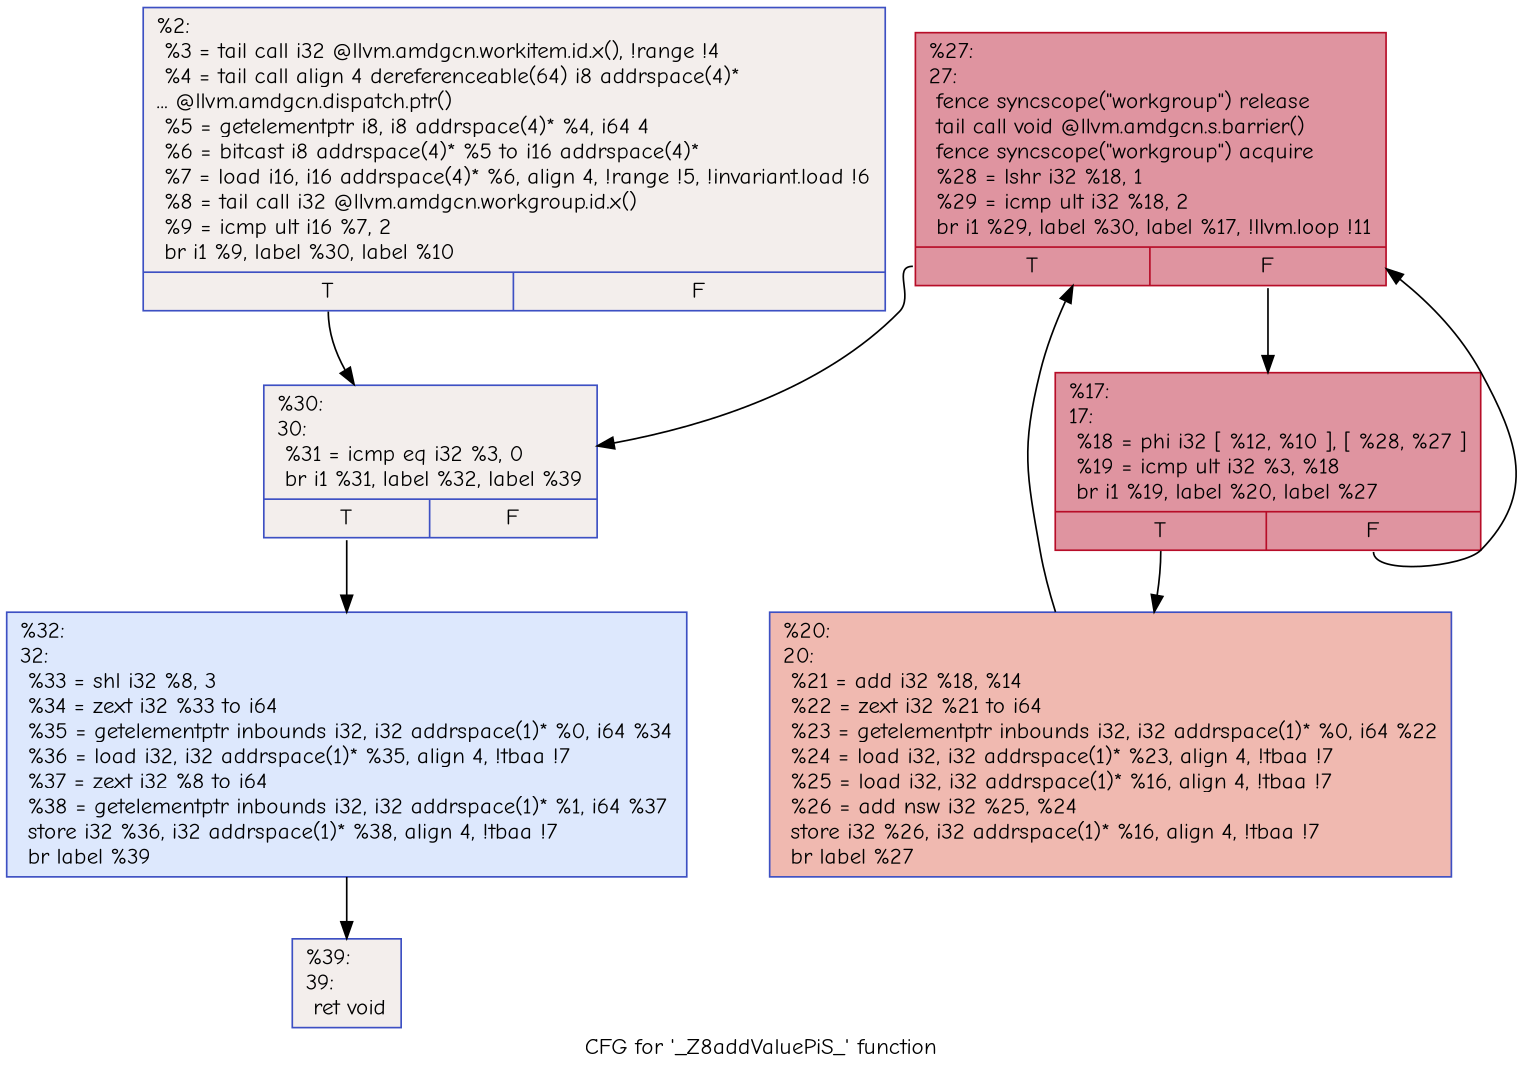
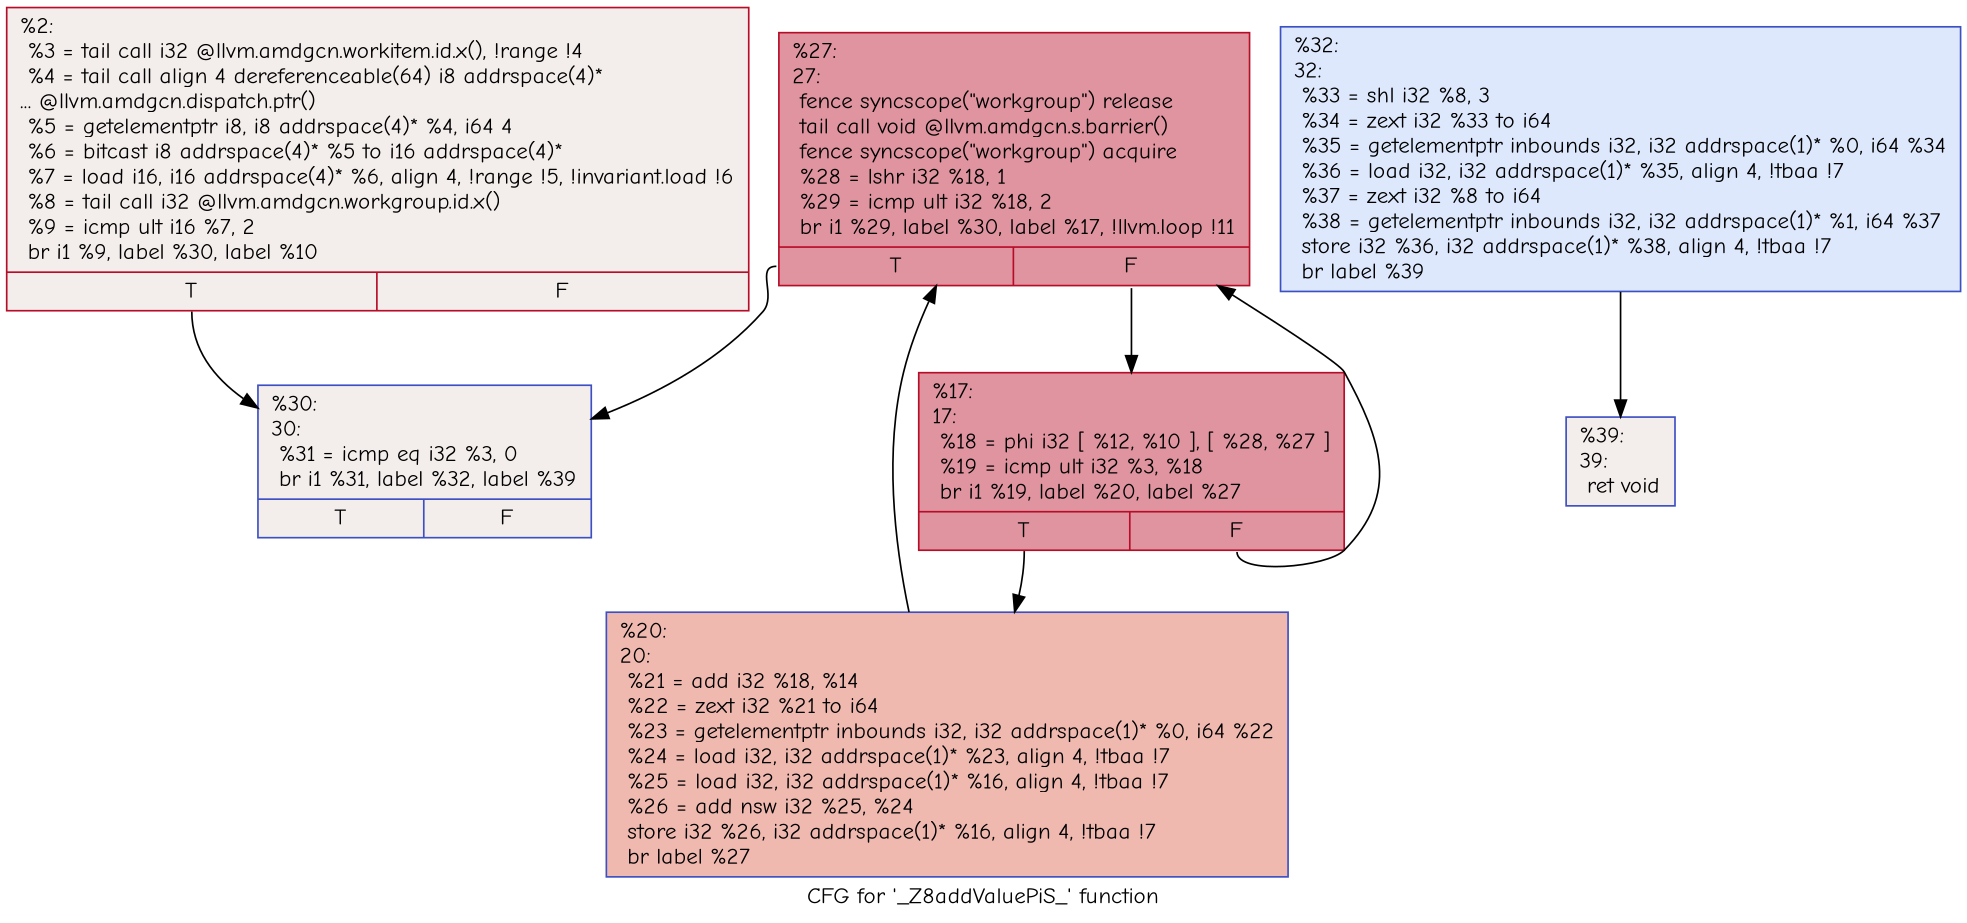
(514, 159) -> (378, 159)
(347, 568) -> none
